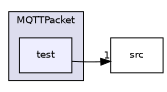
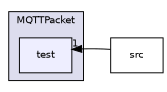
(90, 62) -> (96, 49)
